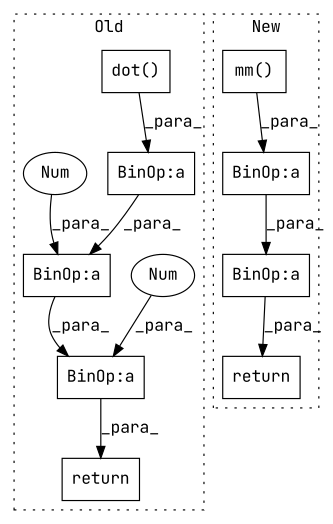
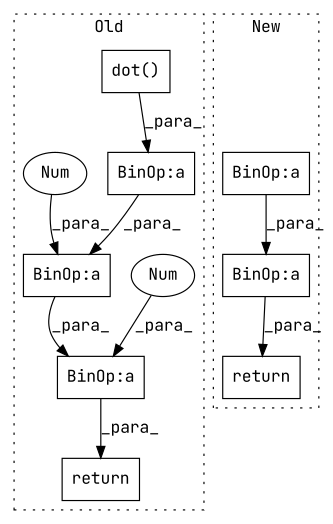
(254, 72) -> none
